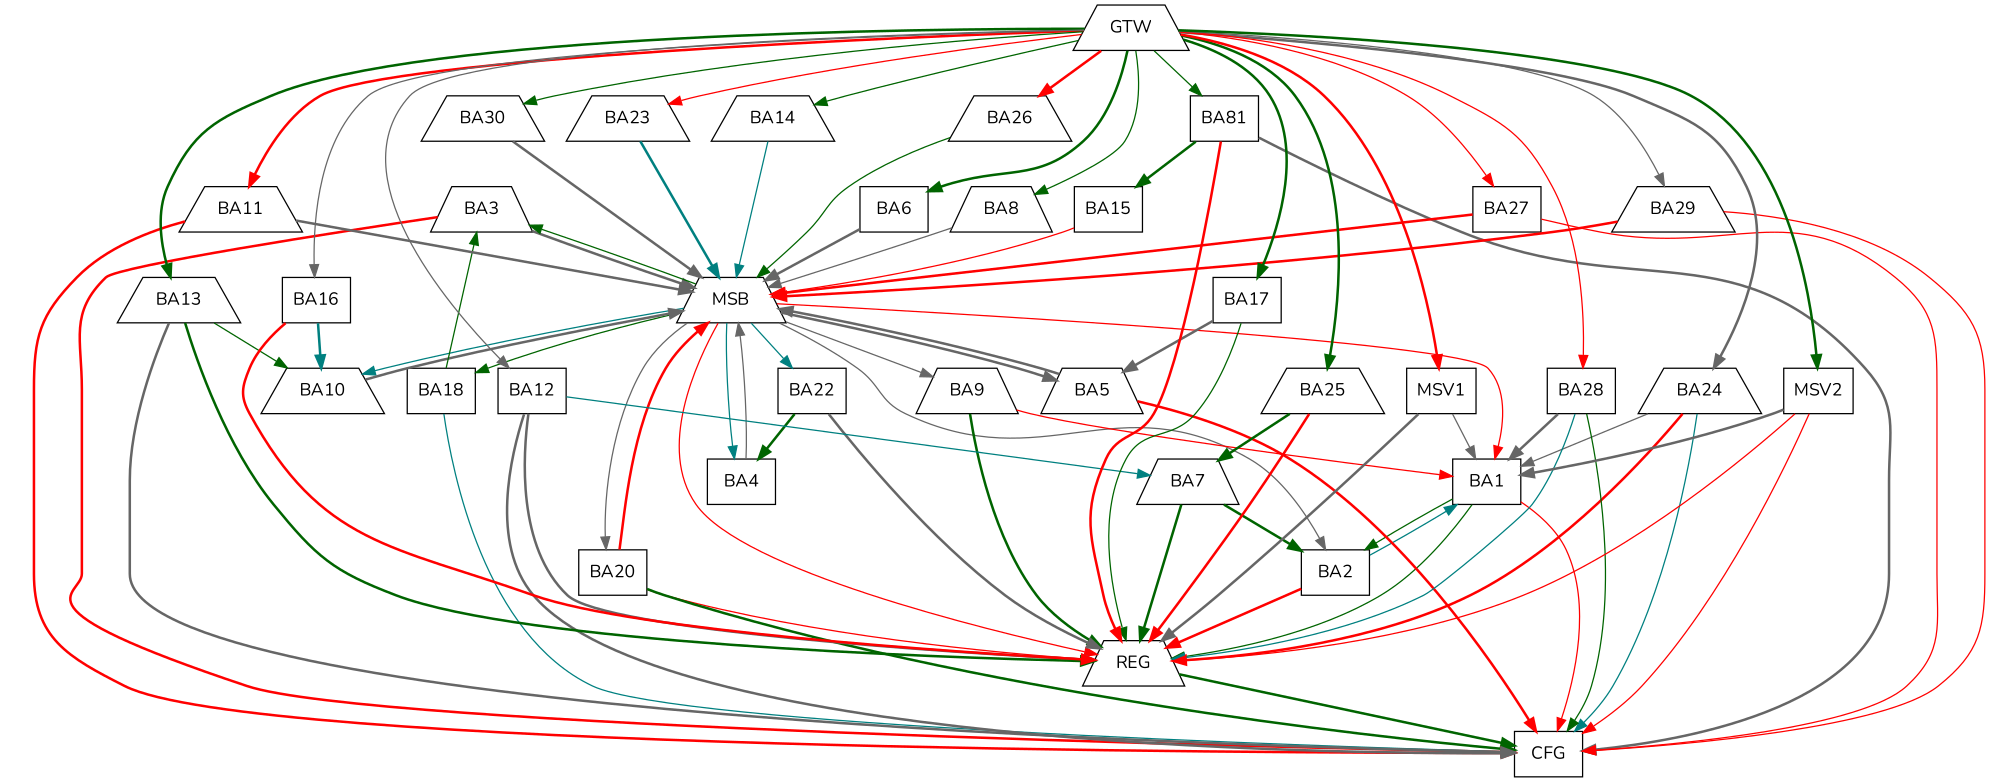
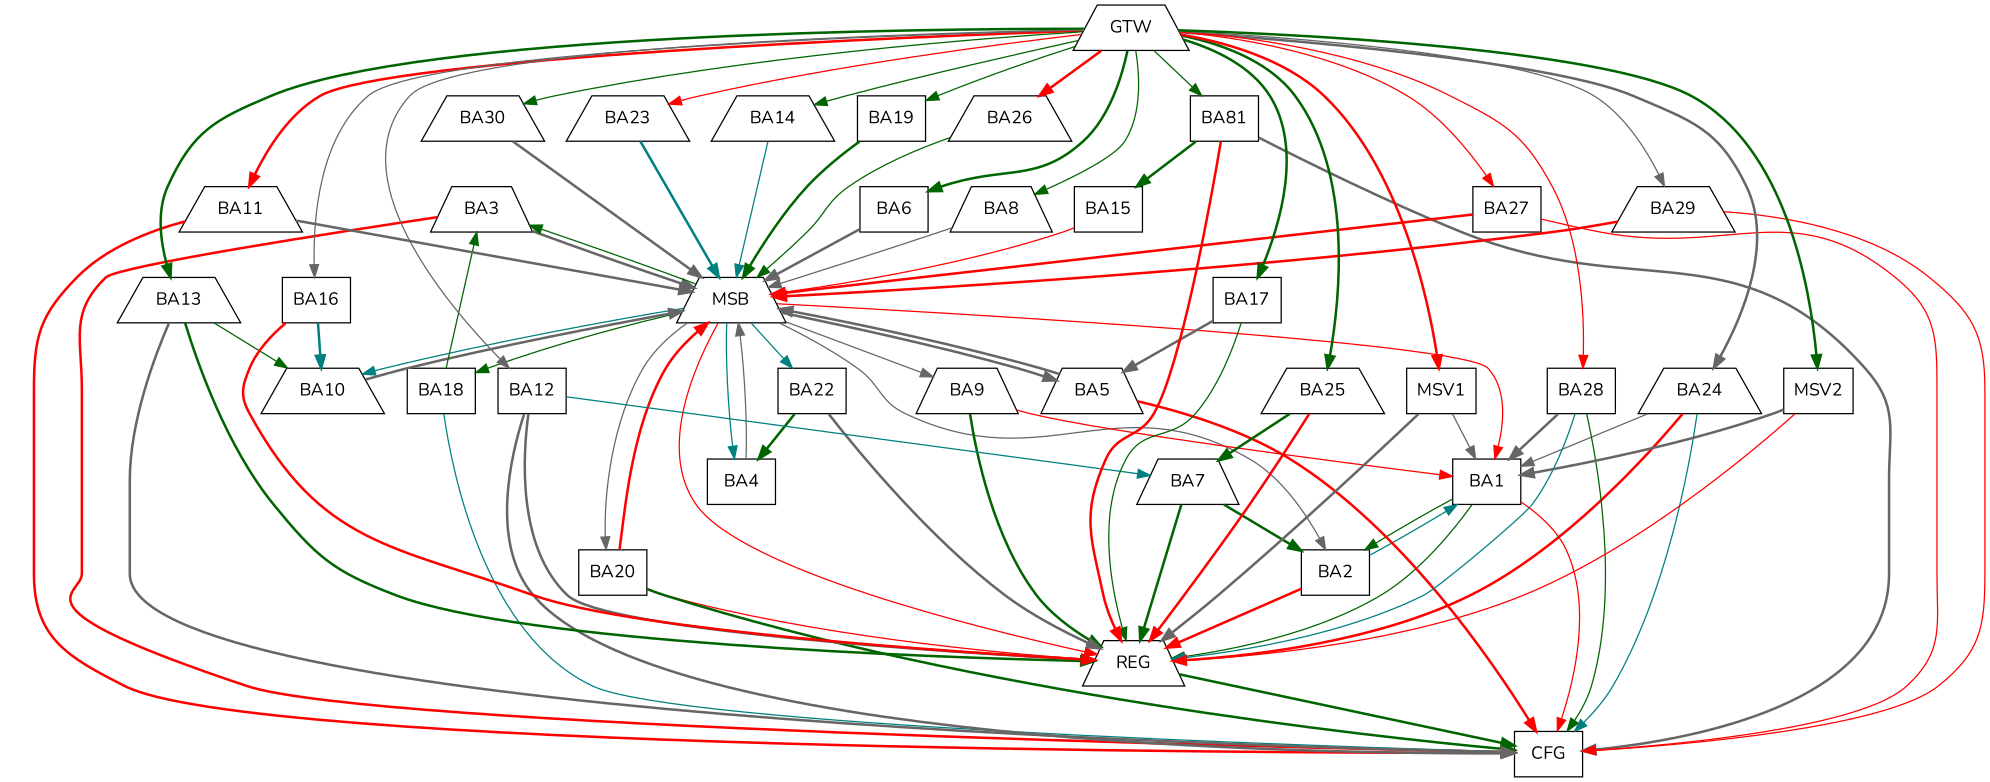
none -> (892, 119)
(1719, 583) -> none
